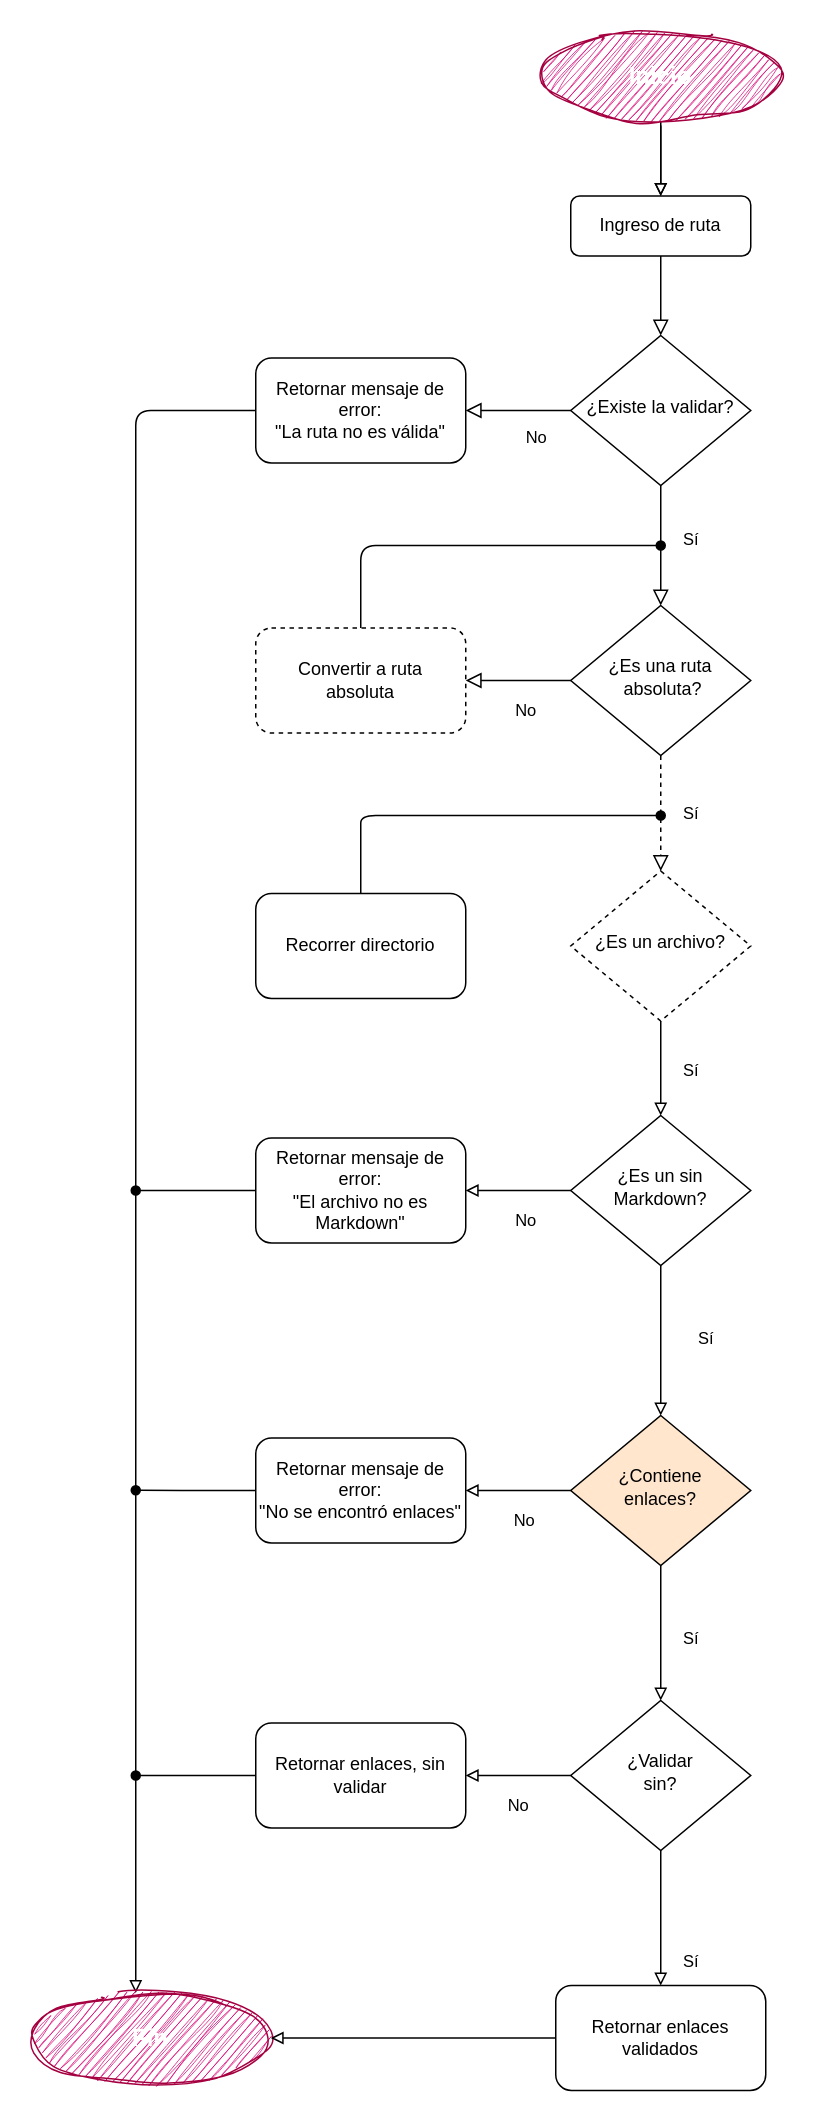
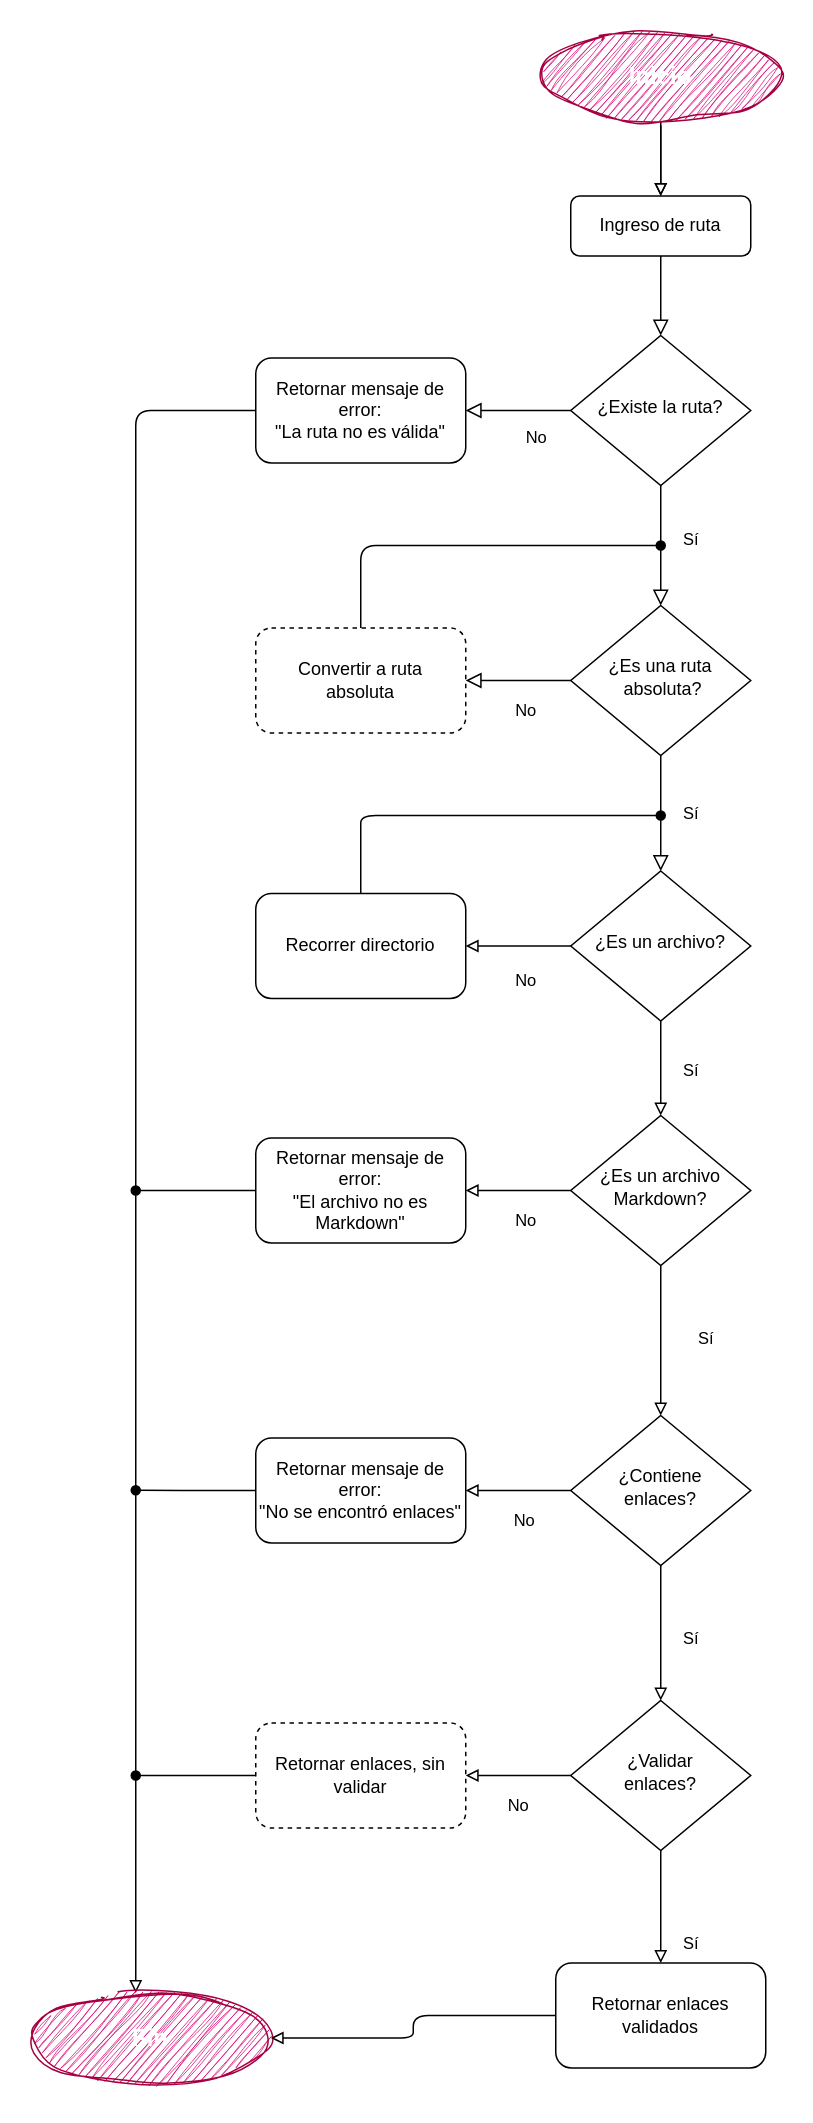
(661, 407) -> (661, 407)
(661, 783) -> (661, 783)
none -> (524, 946)
(661, 946) -> (661, 946)
(661, 1187) -> (661, 1187)
(661, 1490) -> (661, 1490)
(661, 1772) -> (661, 1772)
(361, 1775) -> (361, 1775)
(661, 2038) -> (661, 2015)
